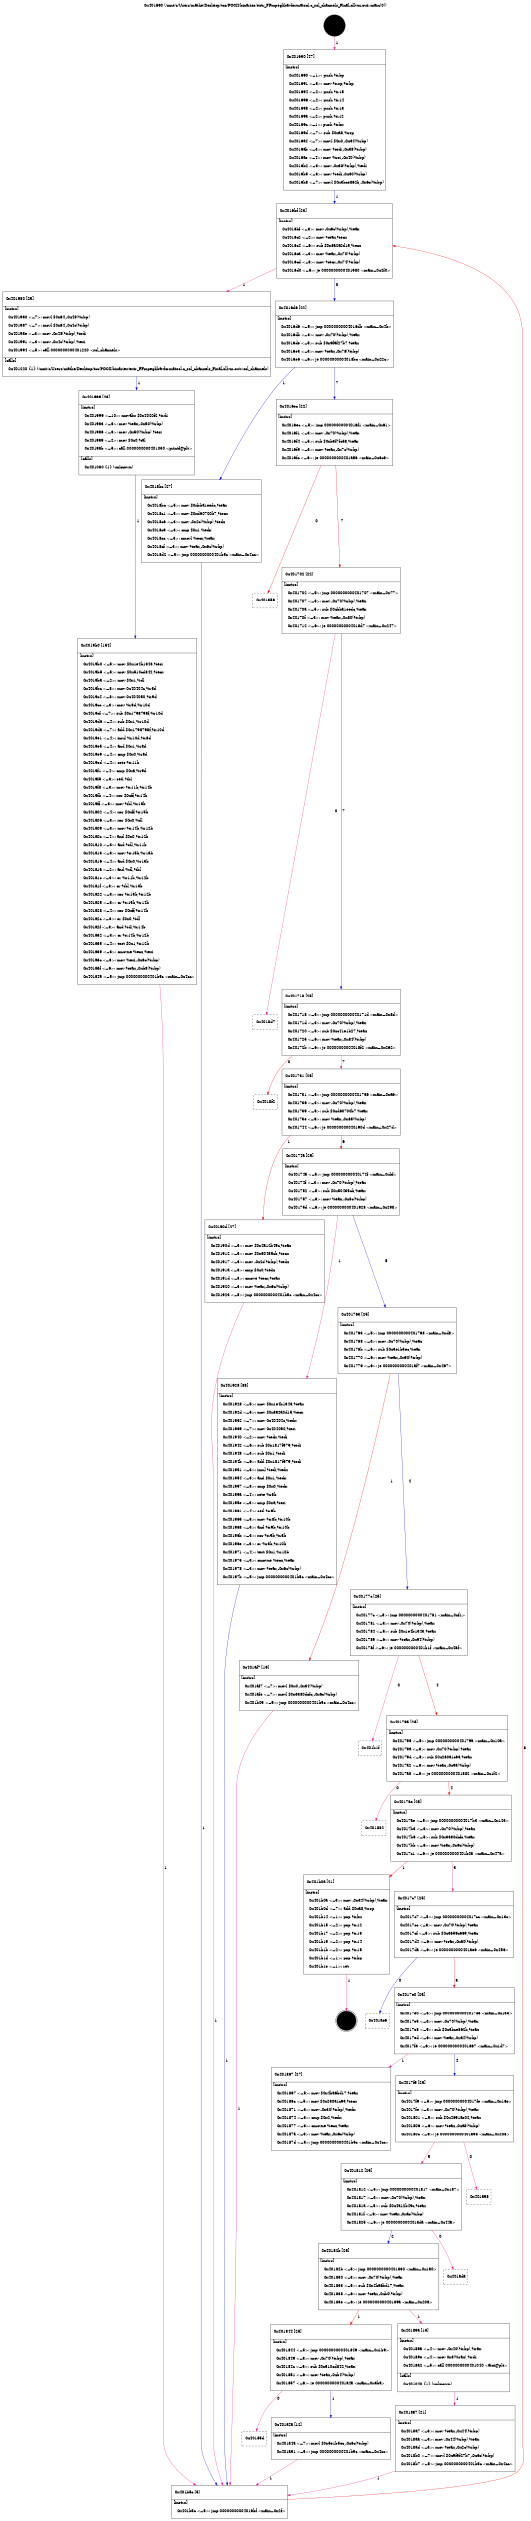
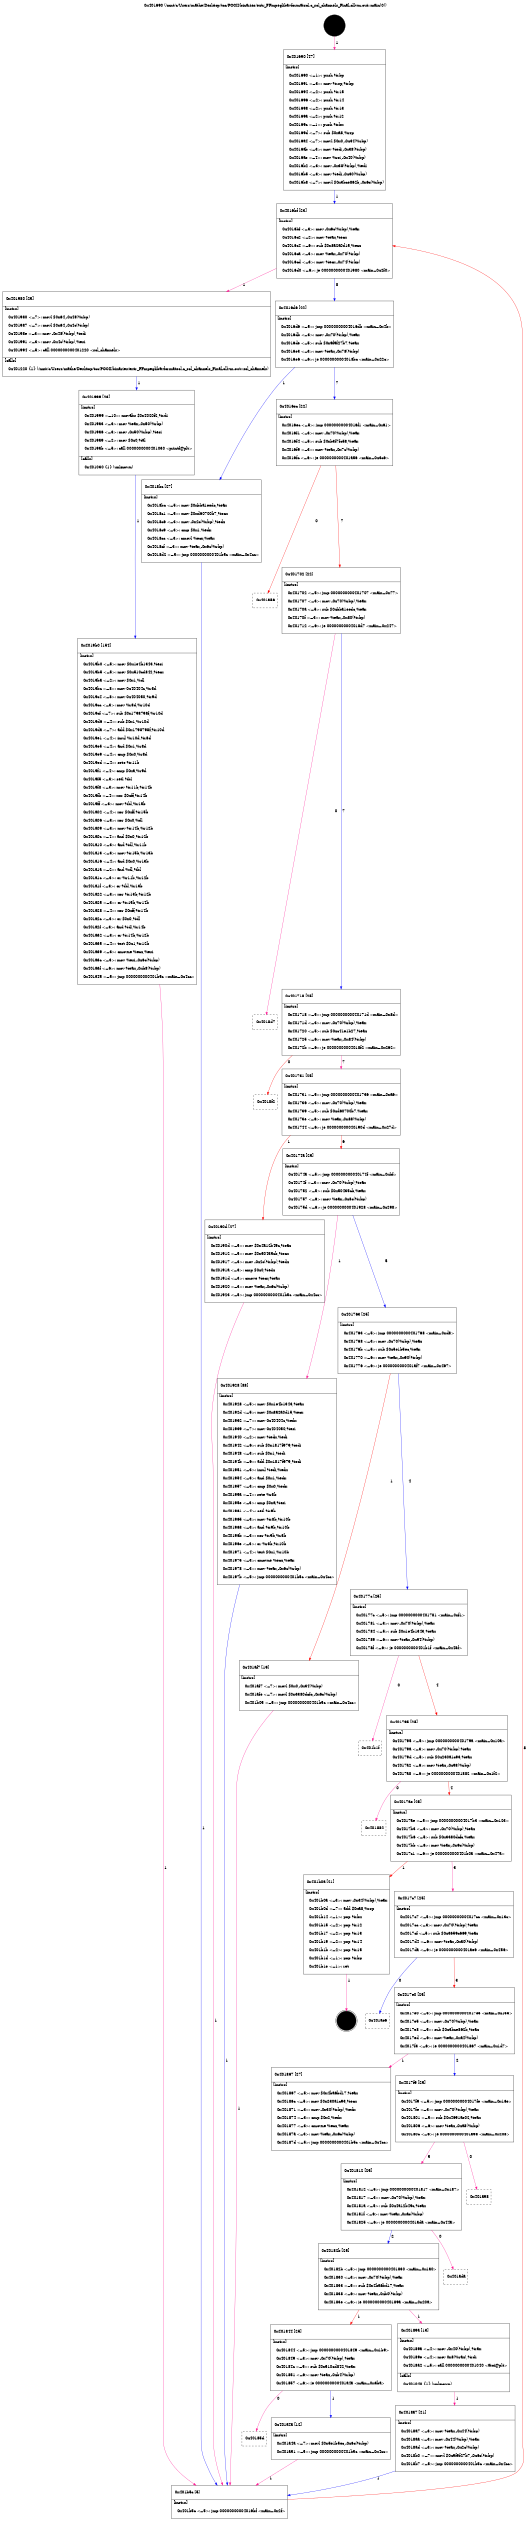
(343, 2485) -> (343, 2485)
